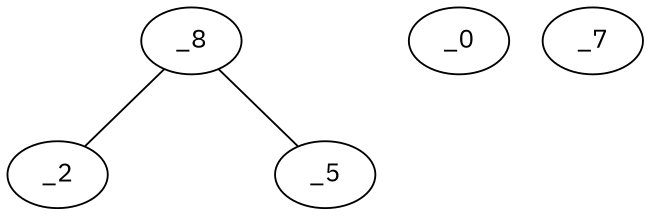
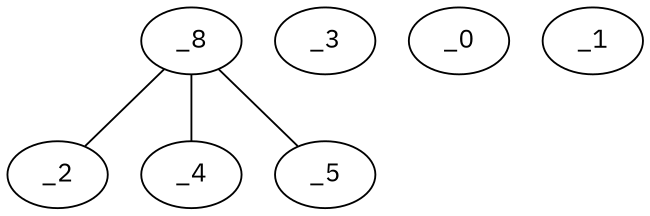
none -> (325, 41)
(593, 41) -> (593, 41)
none -> (191, 175)
